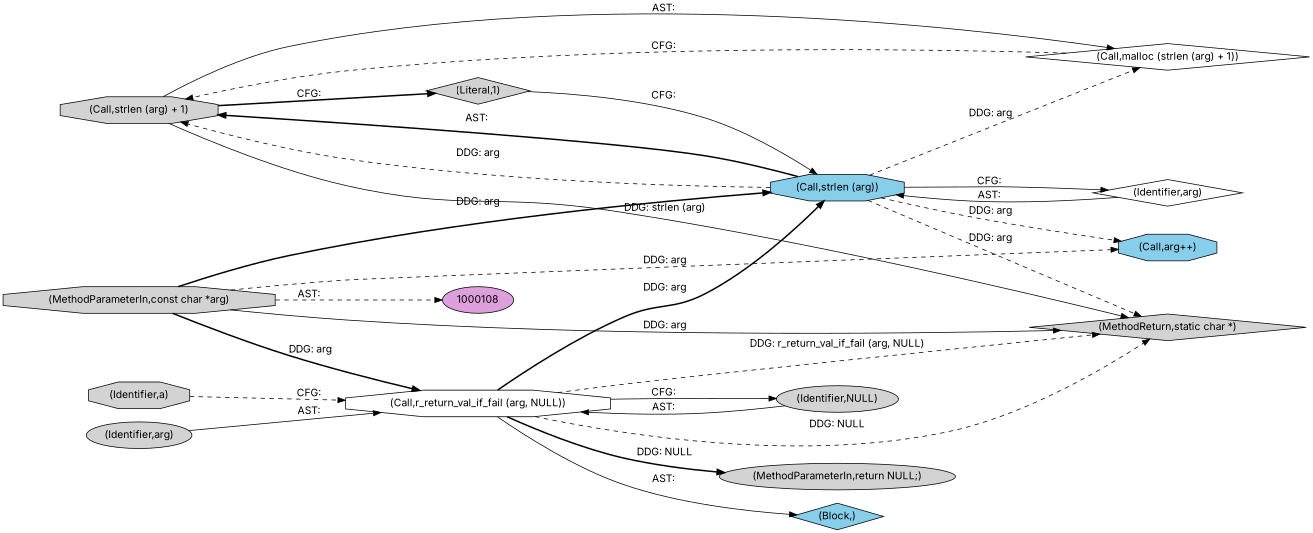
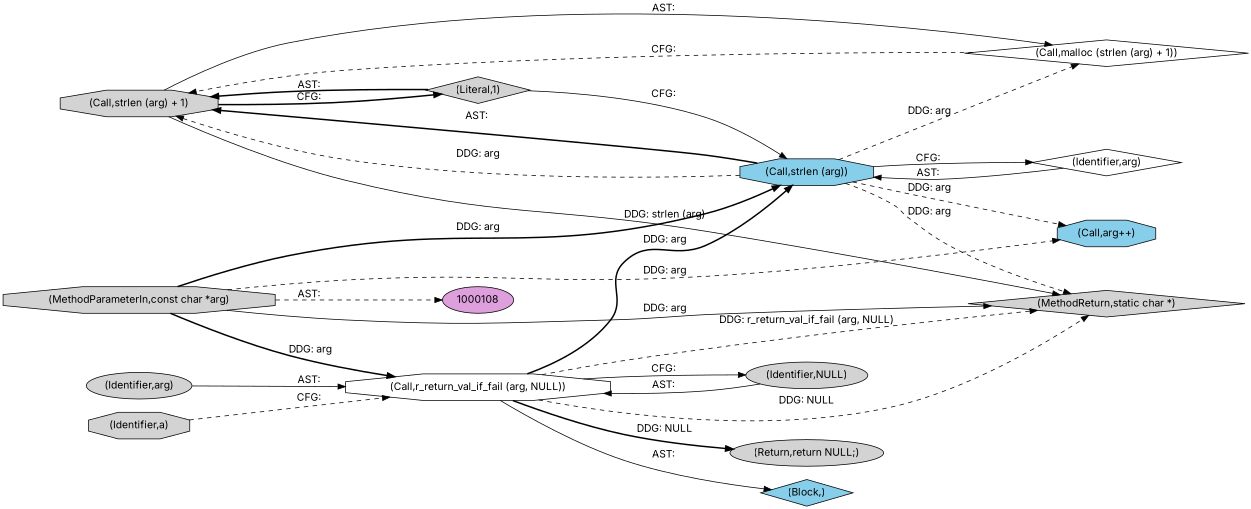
none -> (323, 90)
(837, 477) -> (807, 453)
